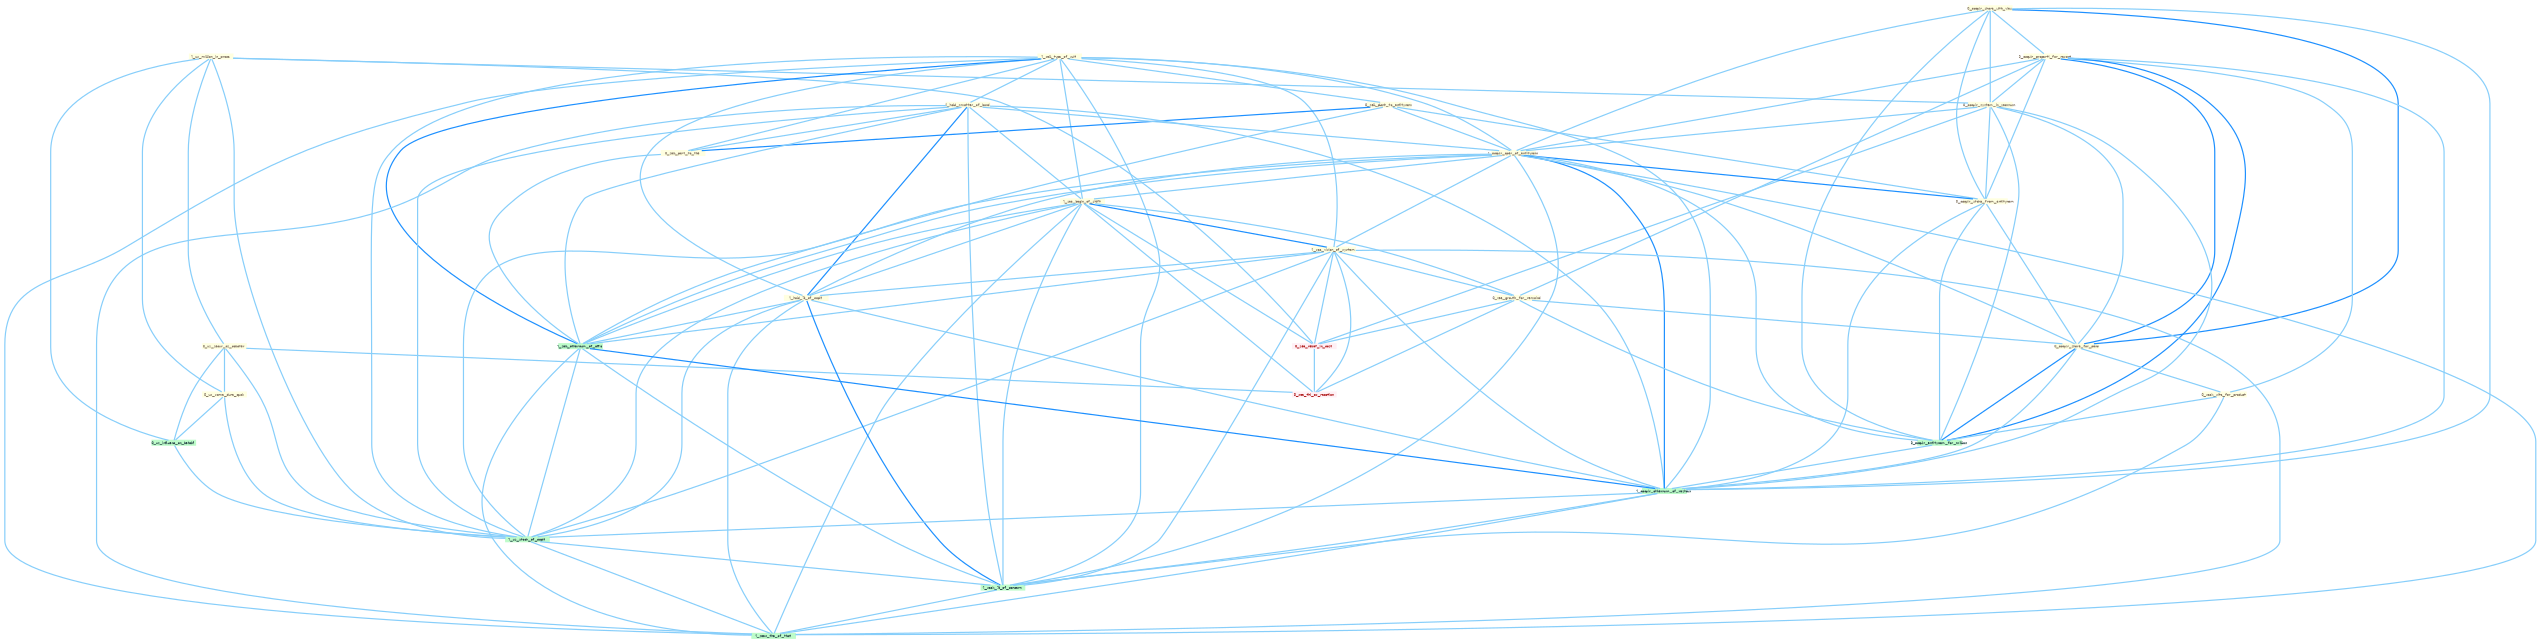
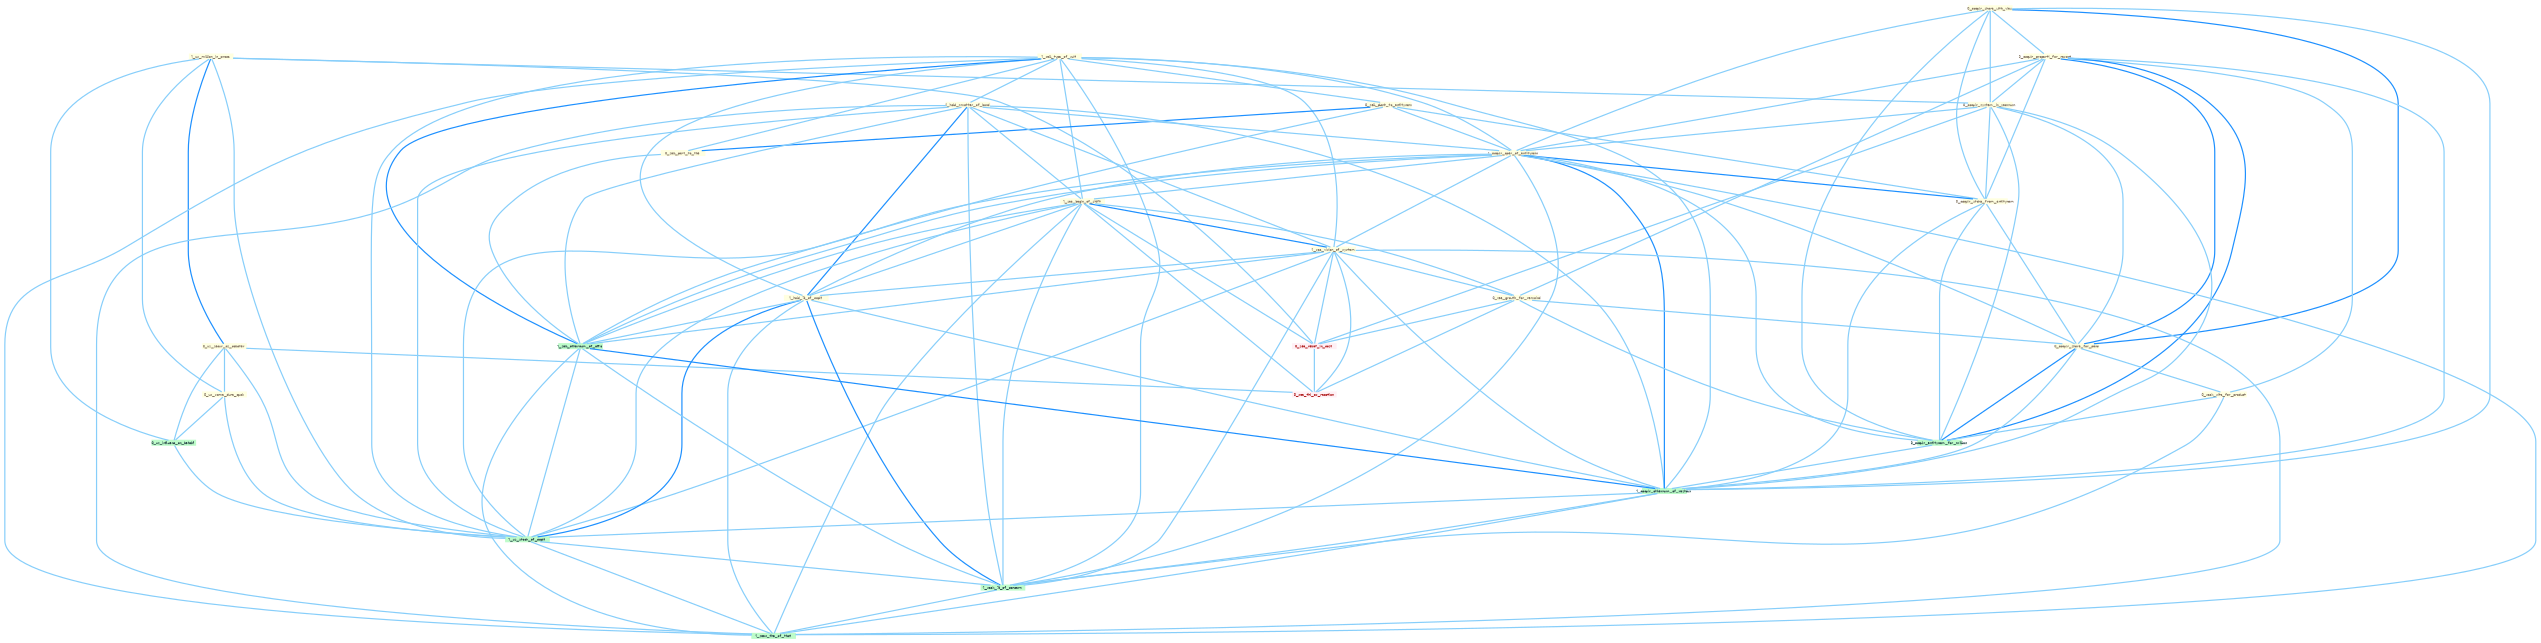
(819, 130) -> (1205, 198)
(188, 196) -> (188, 196)
(682, 431) -> (682, 431)
